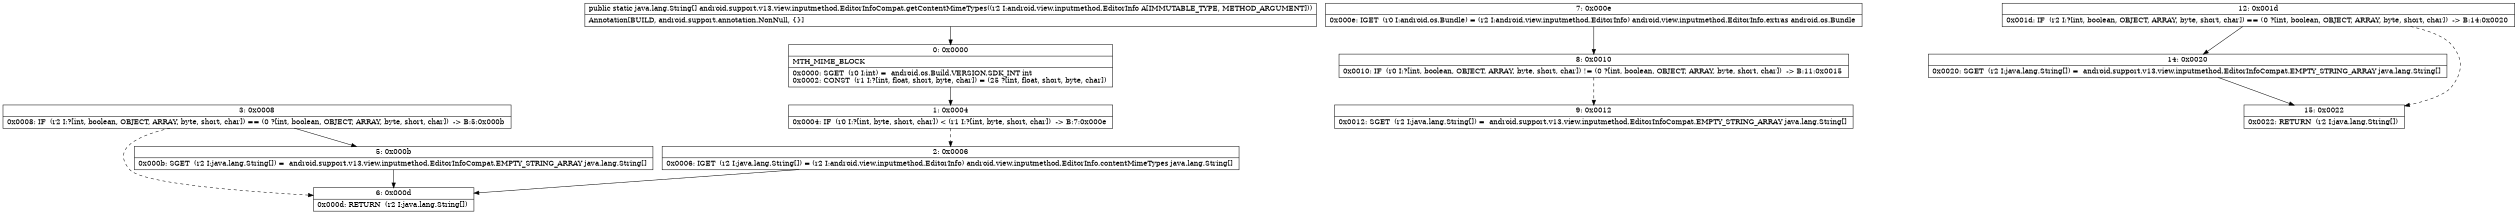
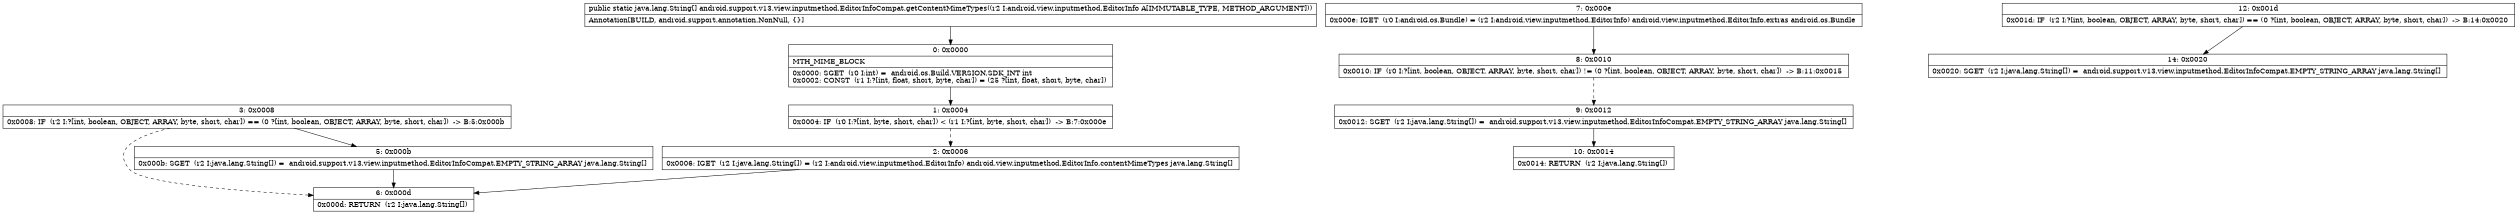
(2324, 117) -> none
none -> (1594, 158)
